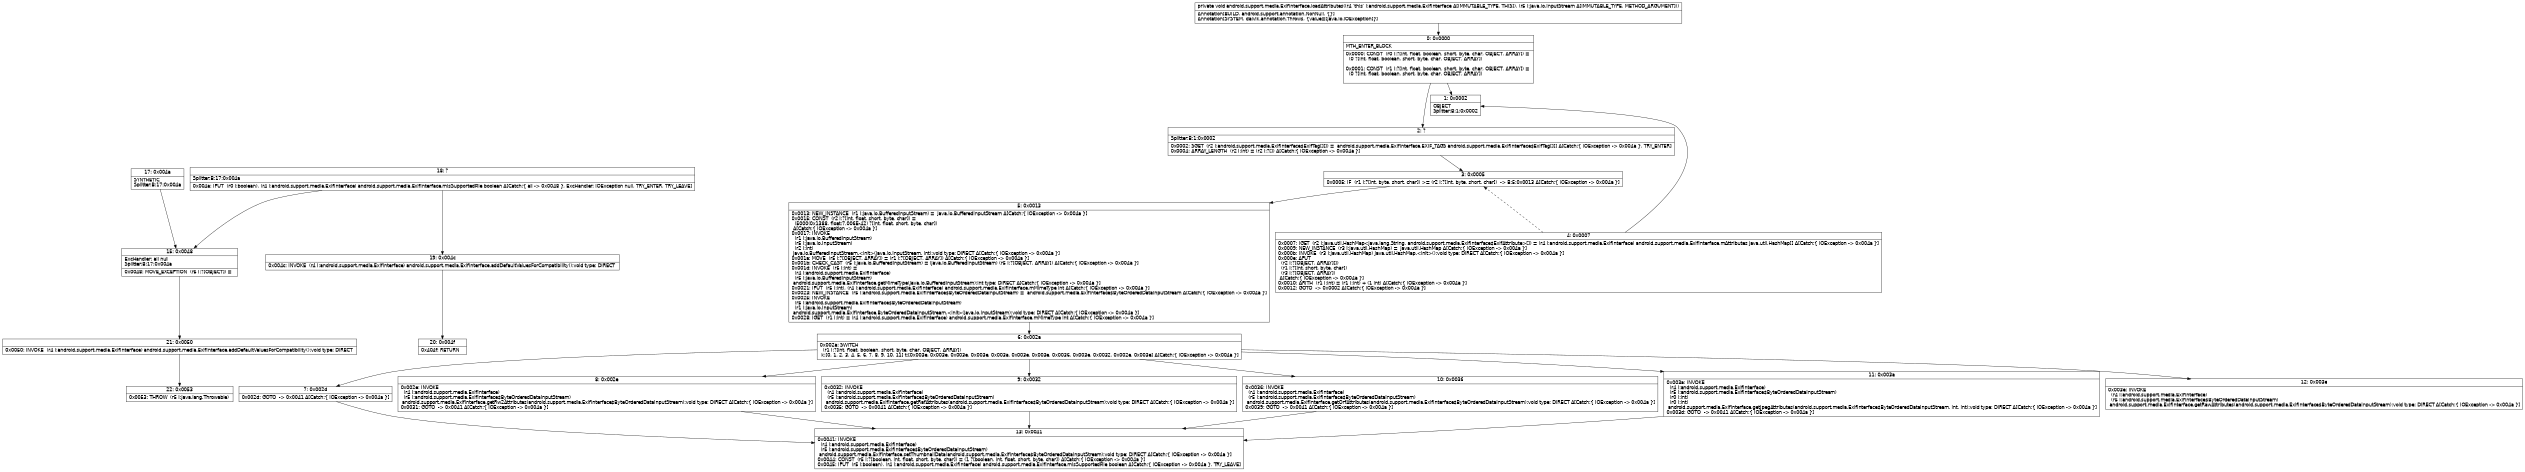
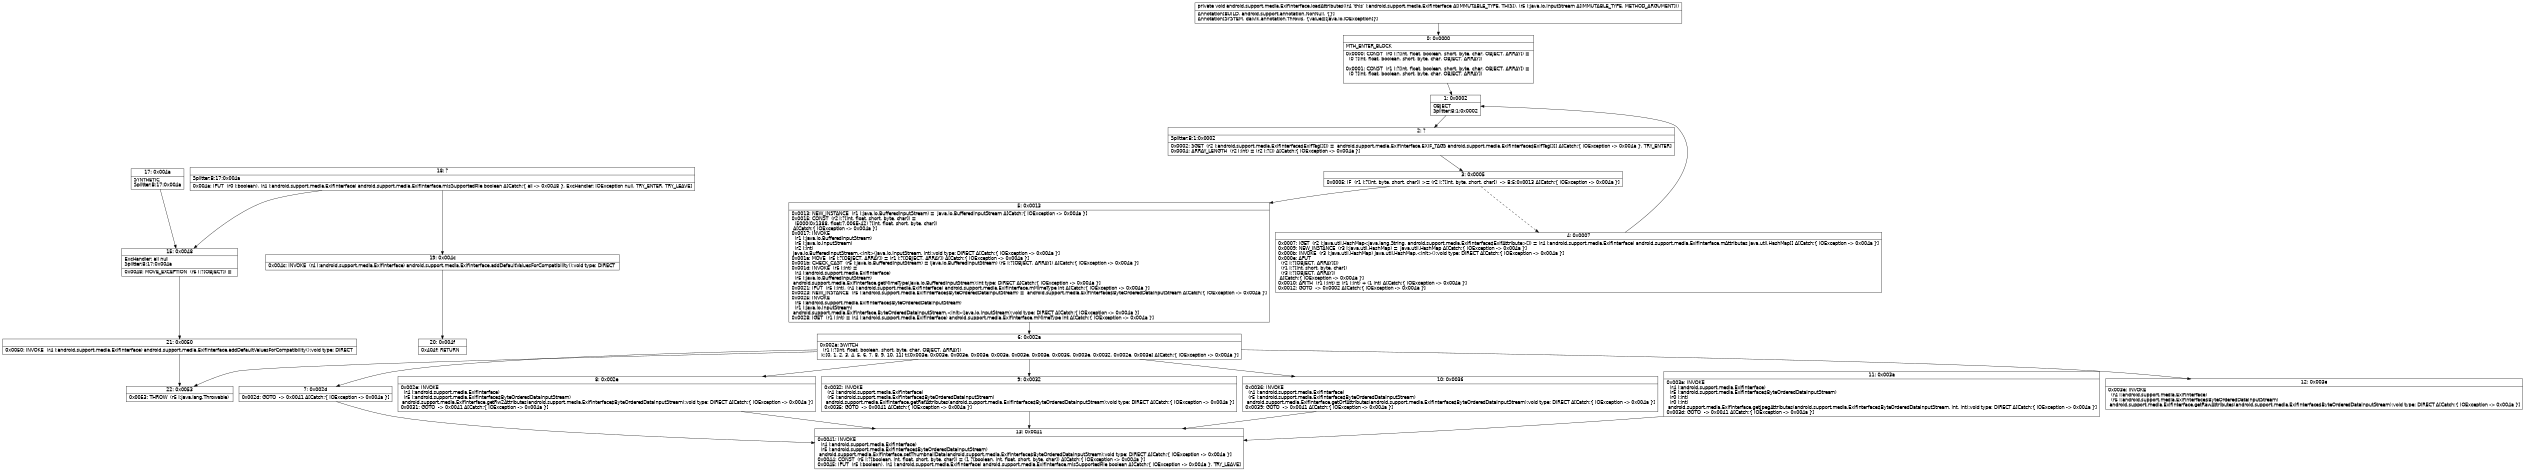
(1426, 103) -> (1441, 120)
(1515, 210) -> (1508, 209)
(1451, 360) -> (475, 361)
